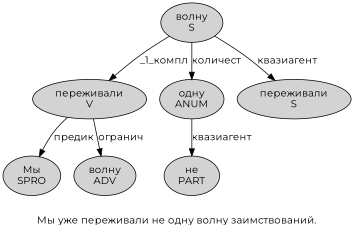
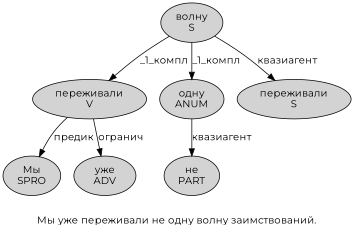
(217, 61) -> (217, 61)
(105, 176) -> (105, 176)
